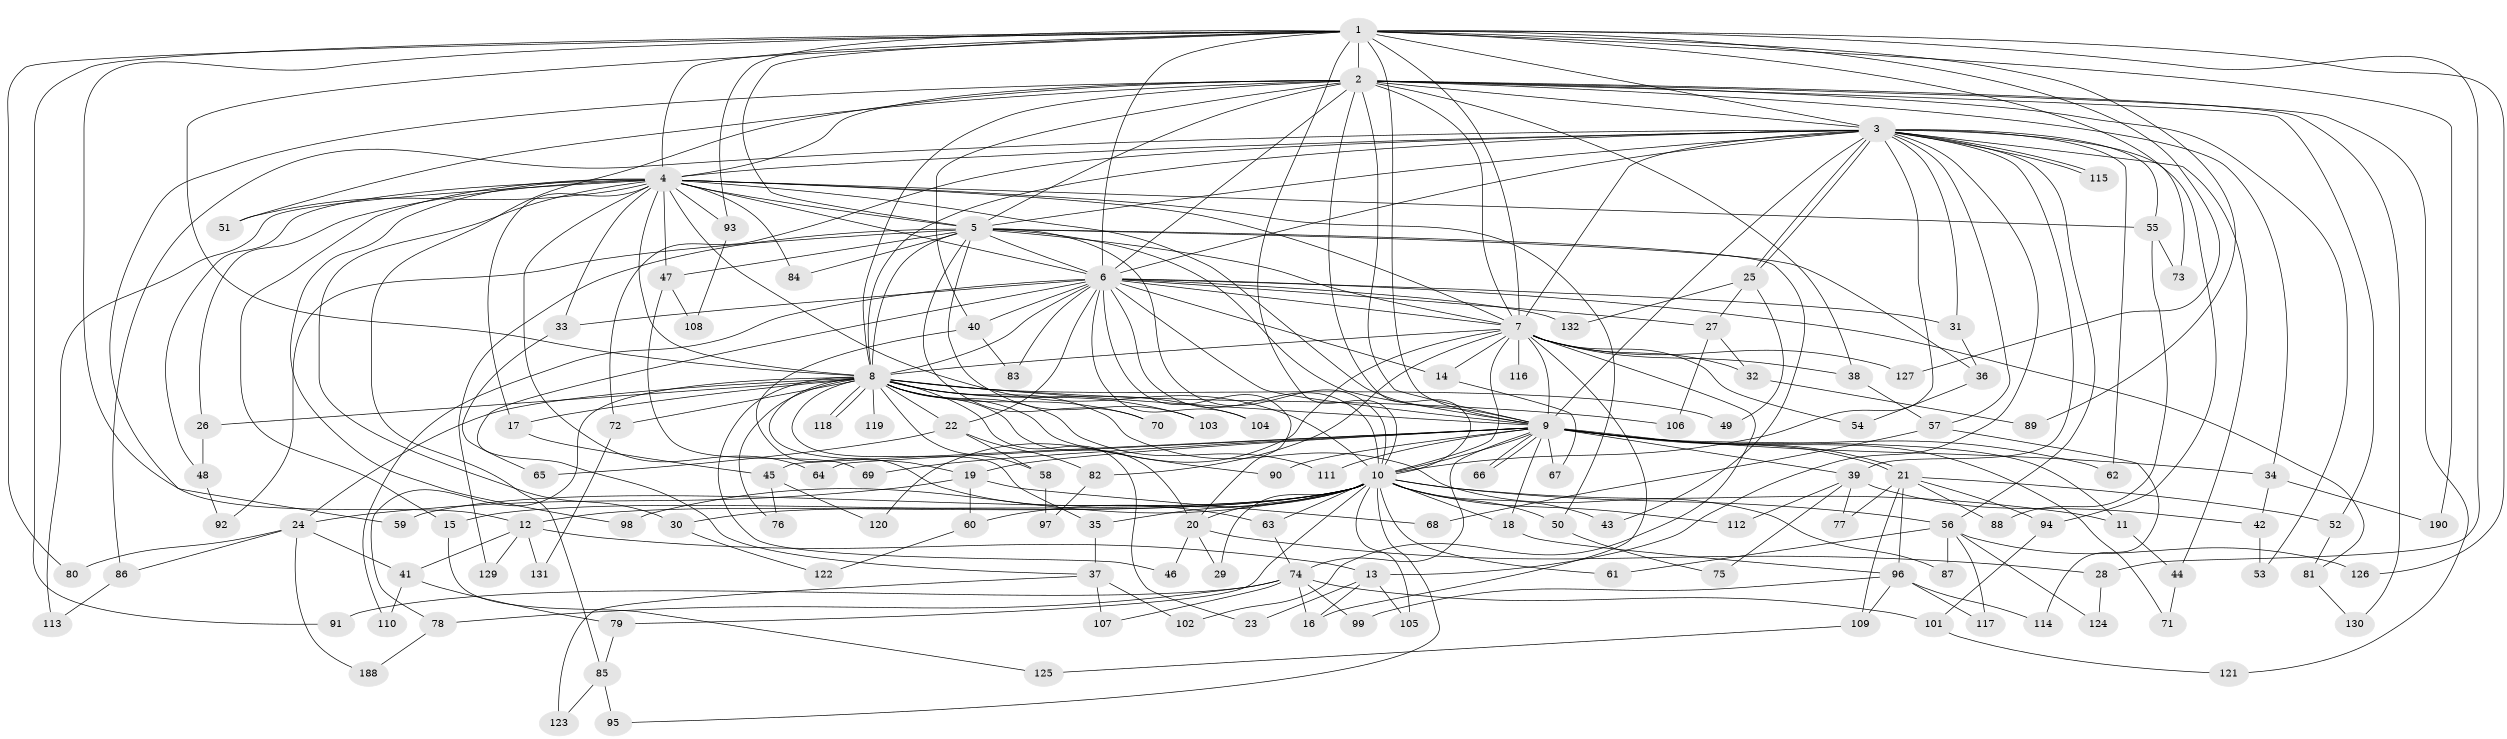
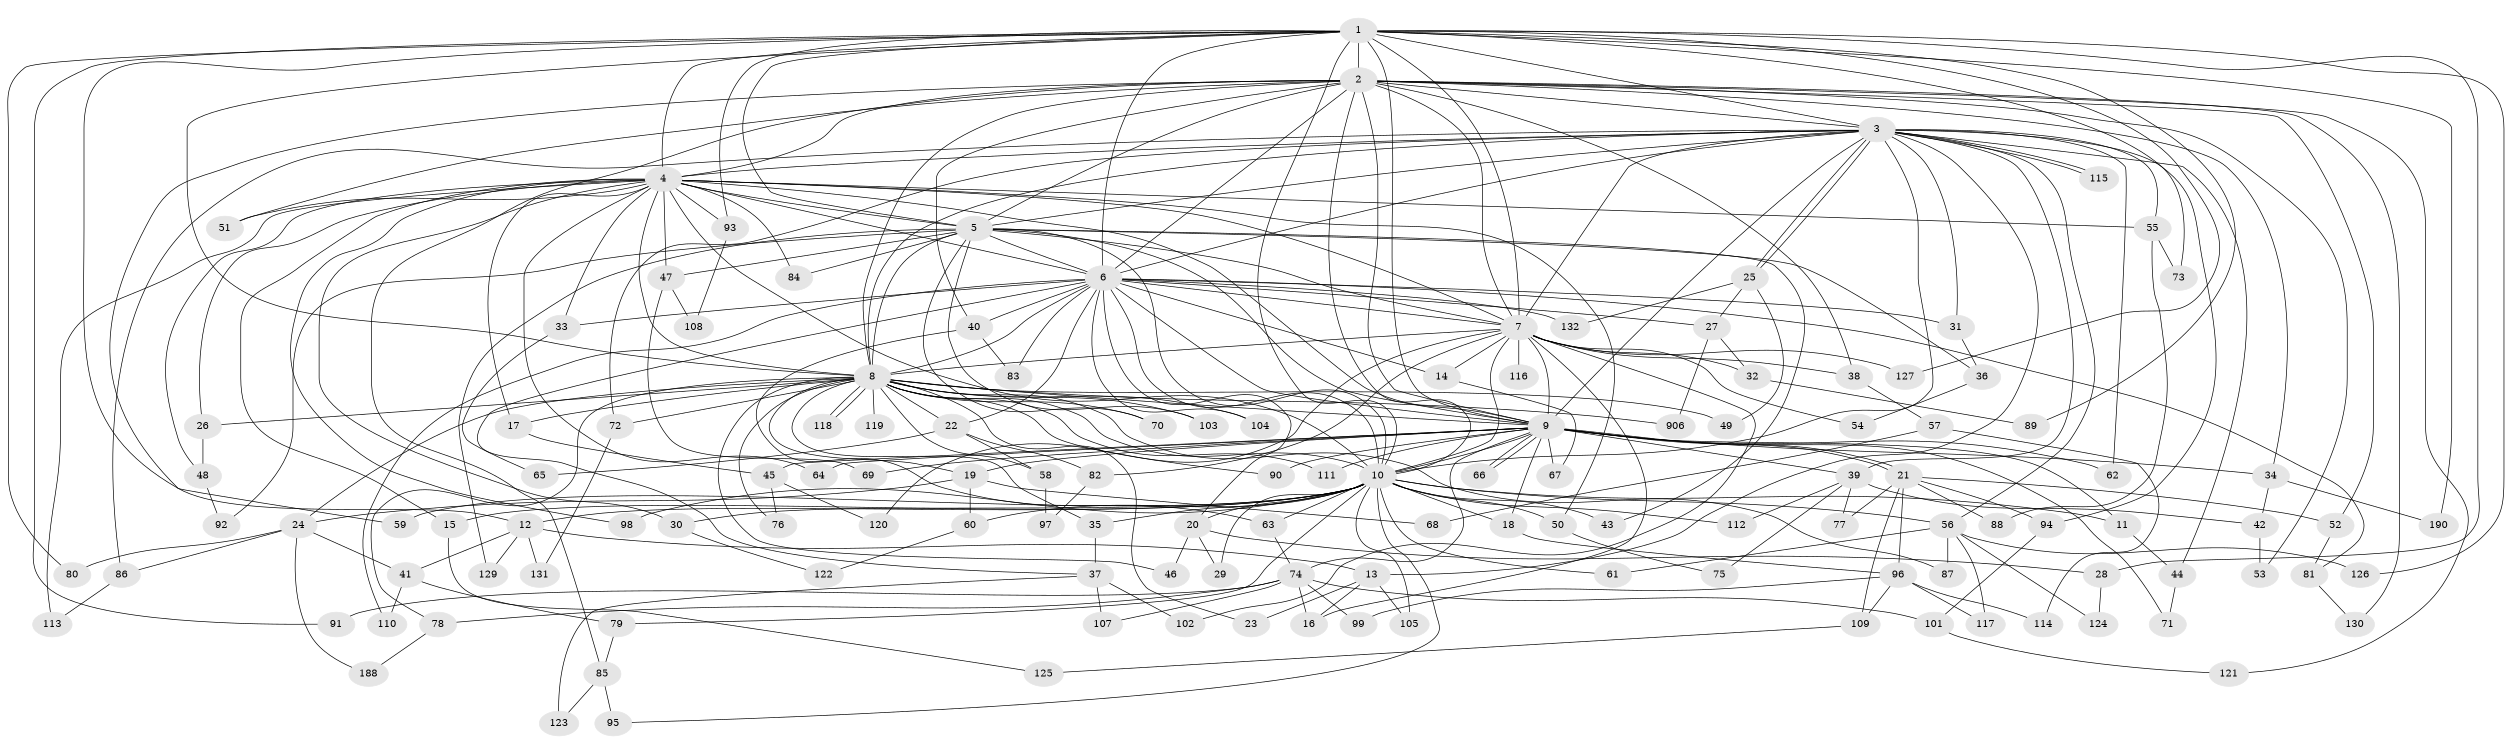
(1989, 278) -> none
(1676, 427) -> (1676, 427)
(1026, 439) -> (1121, 442)
